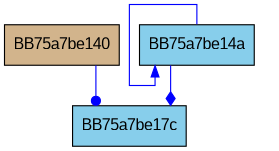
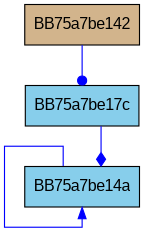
(62, 45) -> (82, 25)
(171, 79) -> (101, 139)
